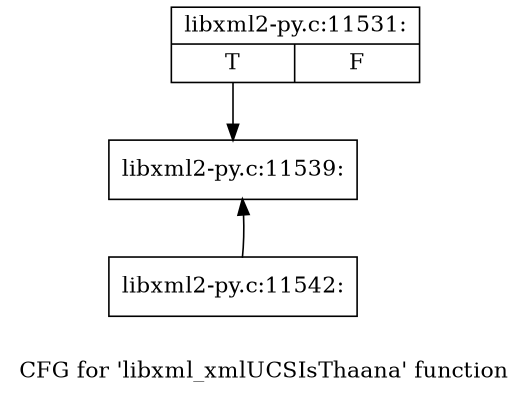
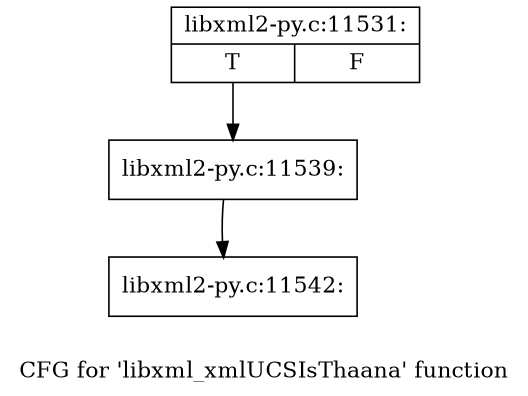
(244, 236) -> (222, 220)
